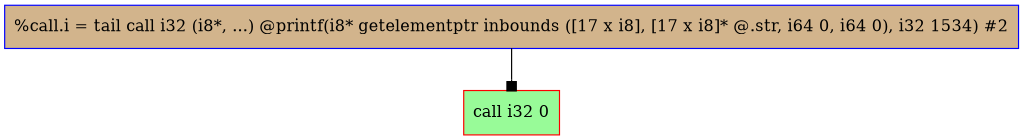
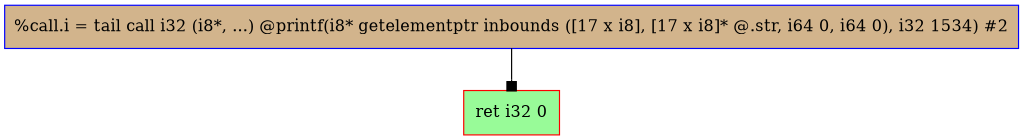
(512, 113) -> (512, 113)
